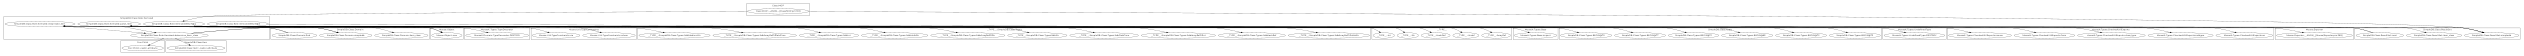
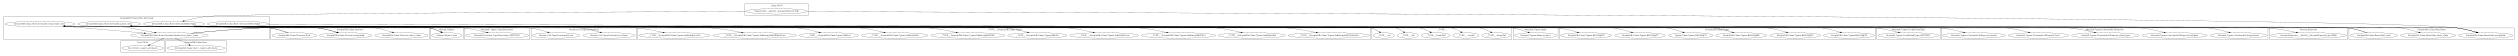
(1694, 35) -> (1691, 35)
